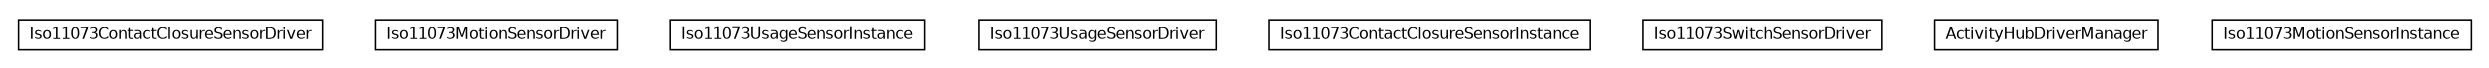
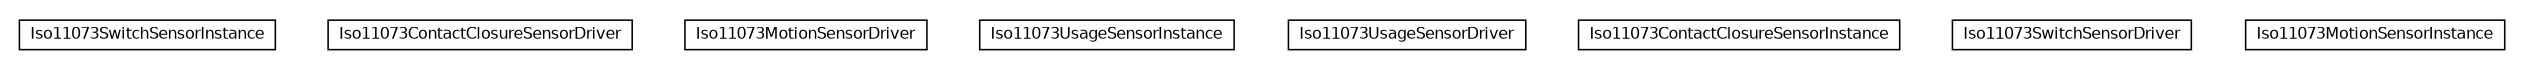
none -> (147, 34)
(2046, 34) -> none
